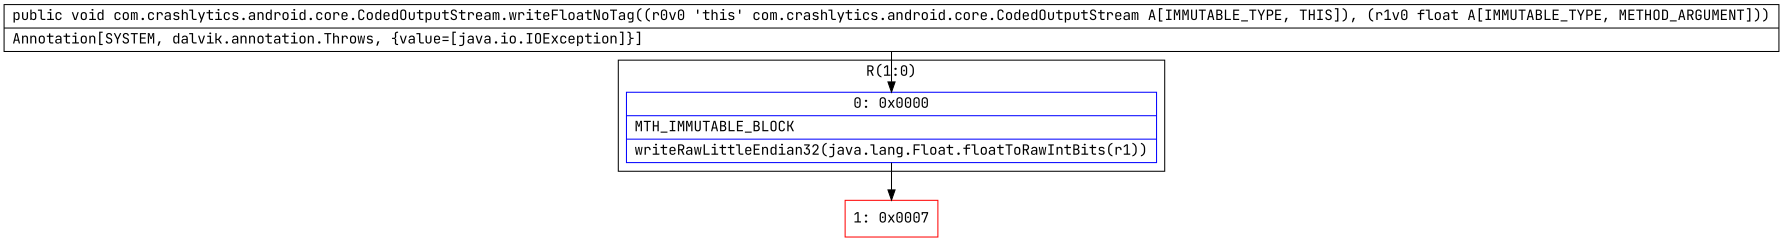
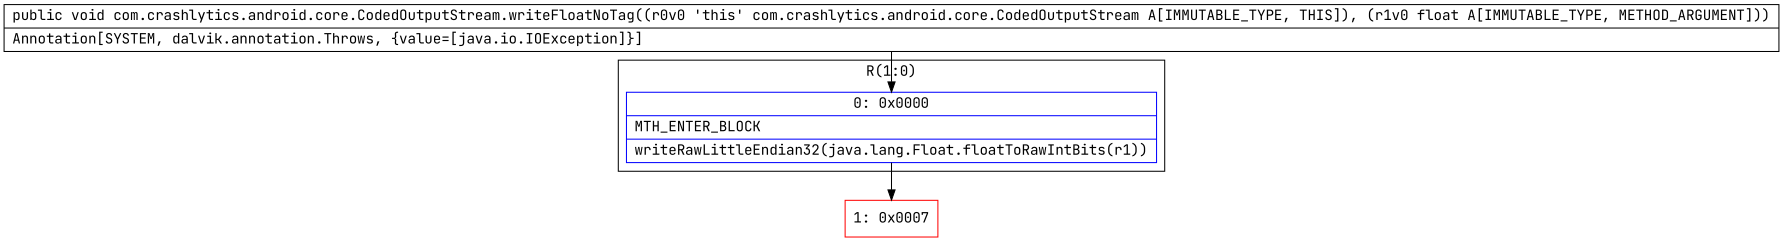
(715, 127) -> (698, 127)
